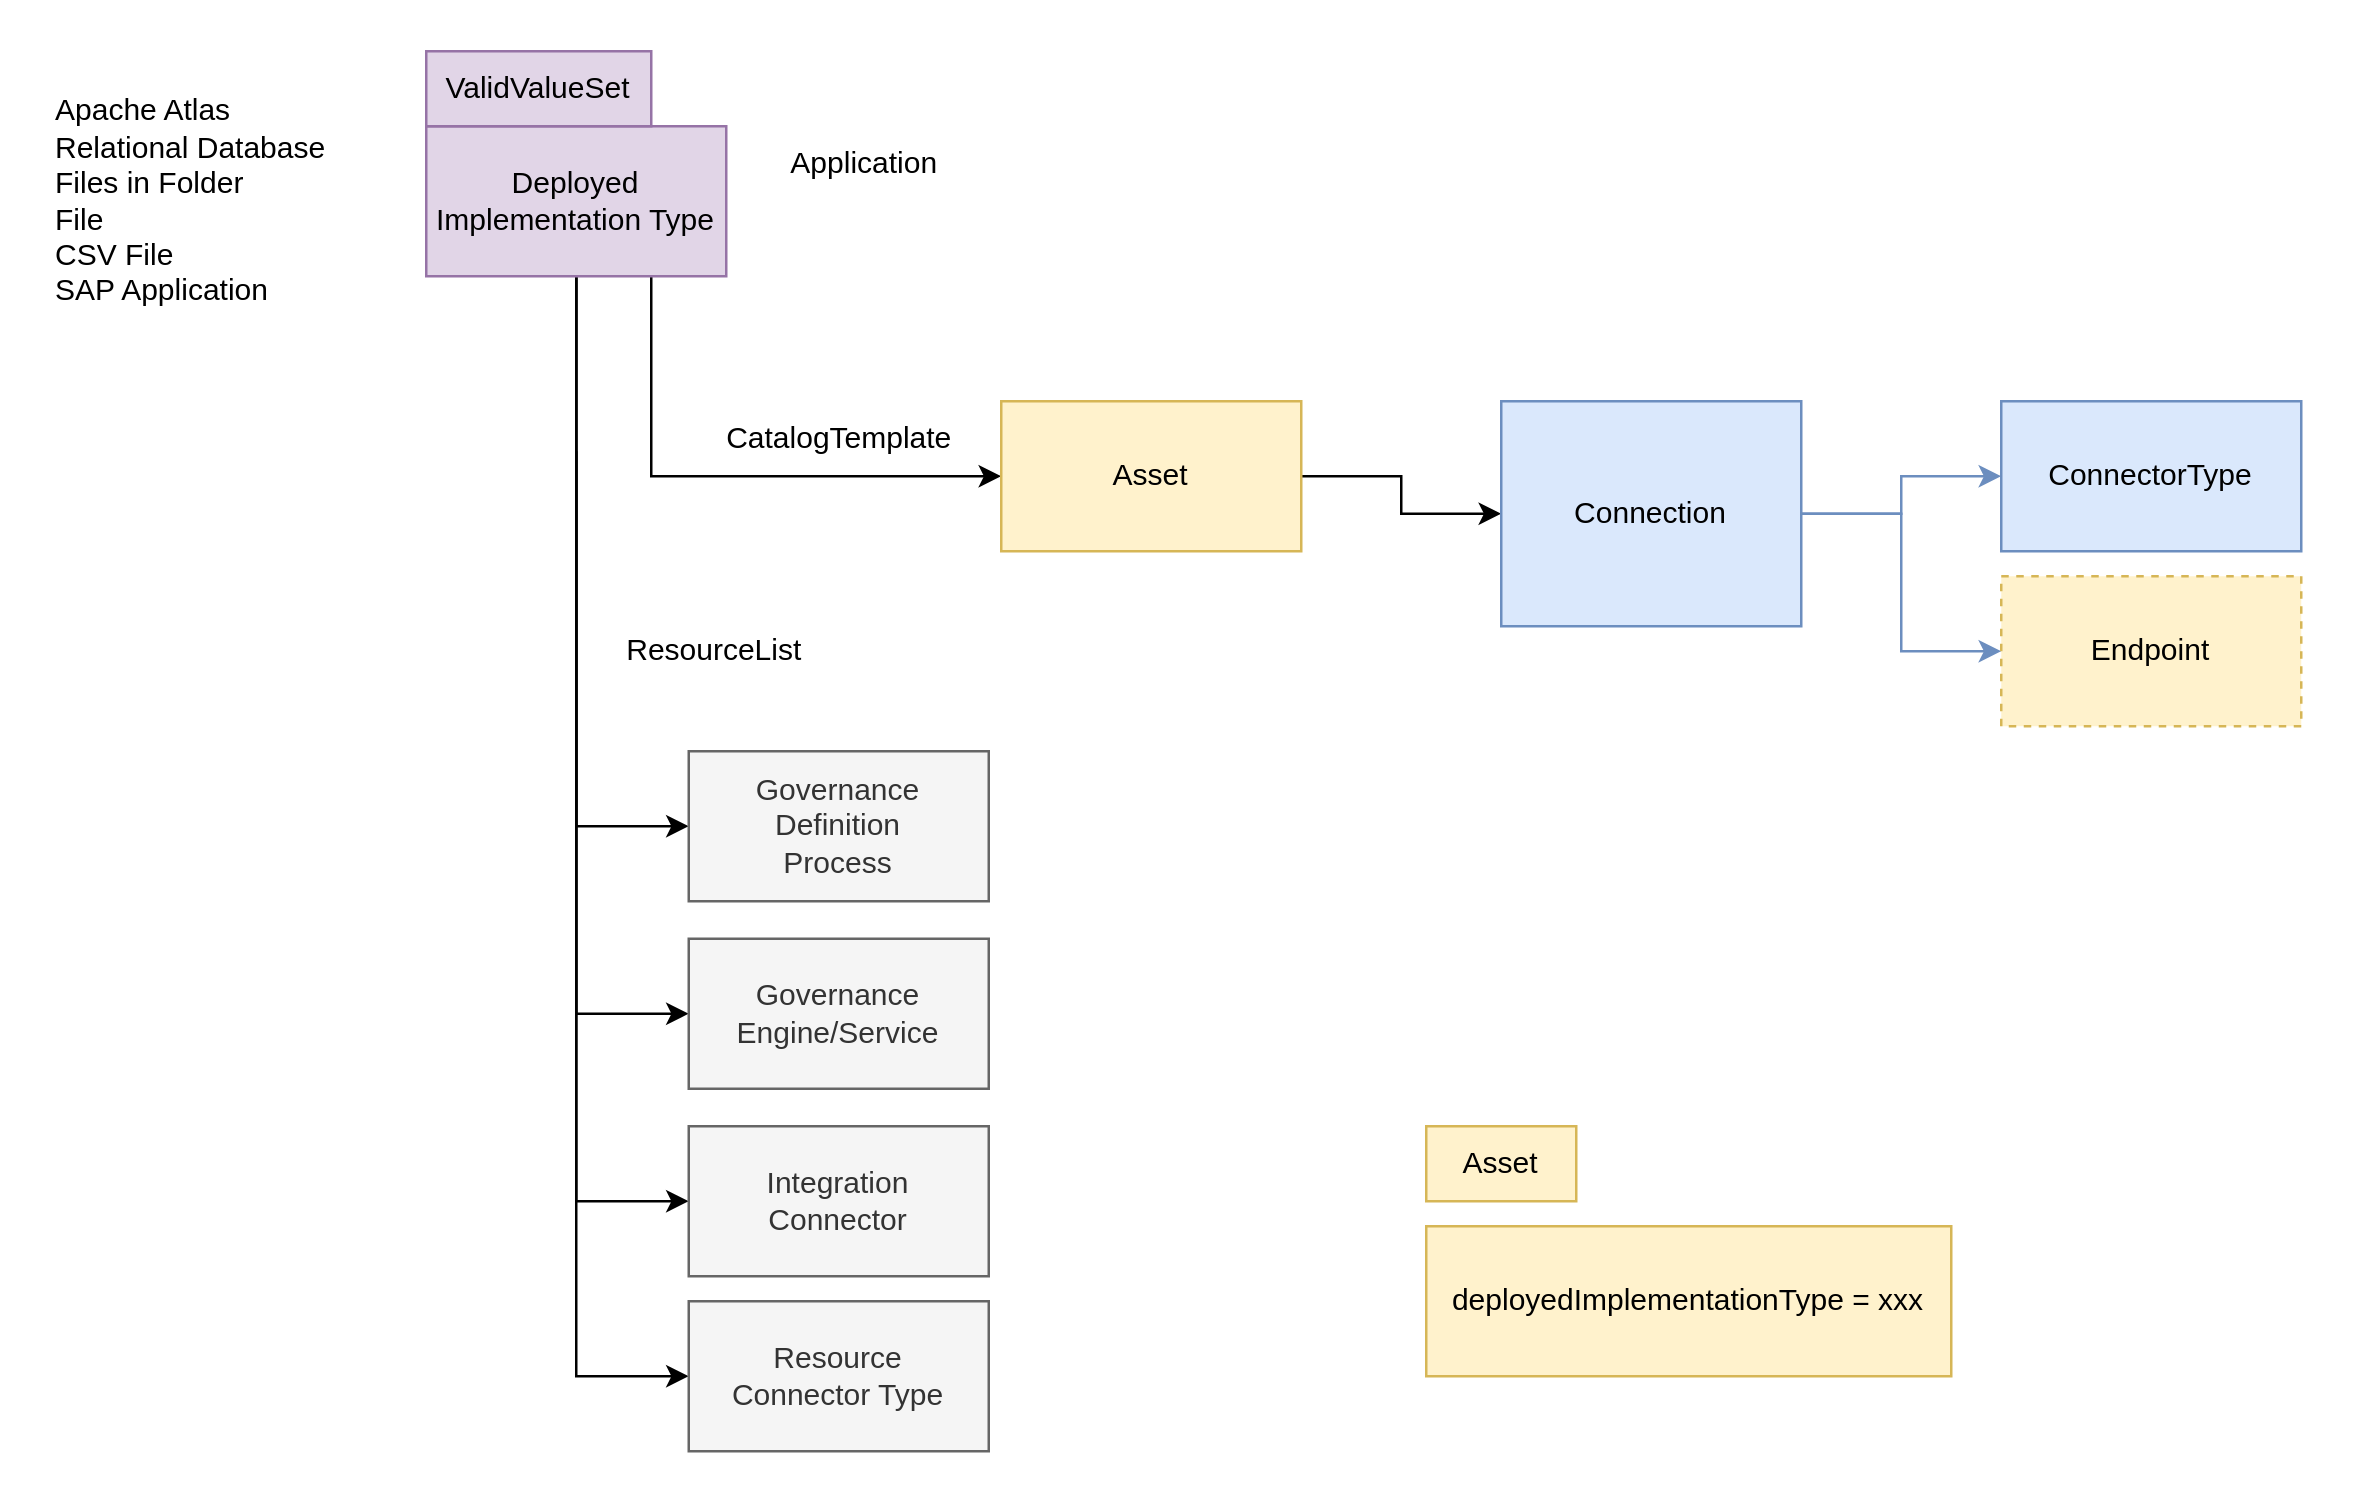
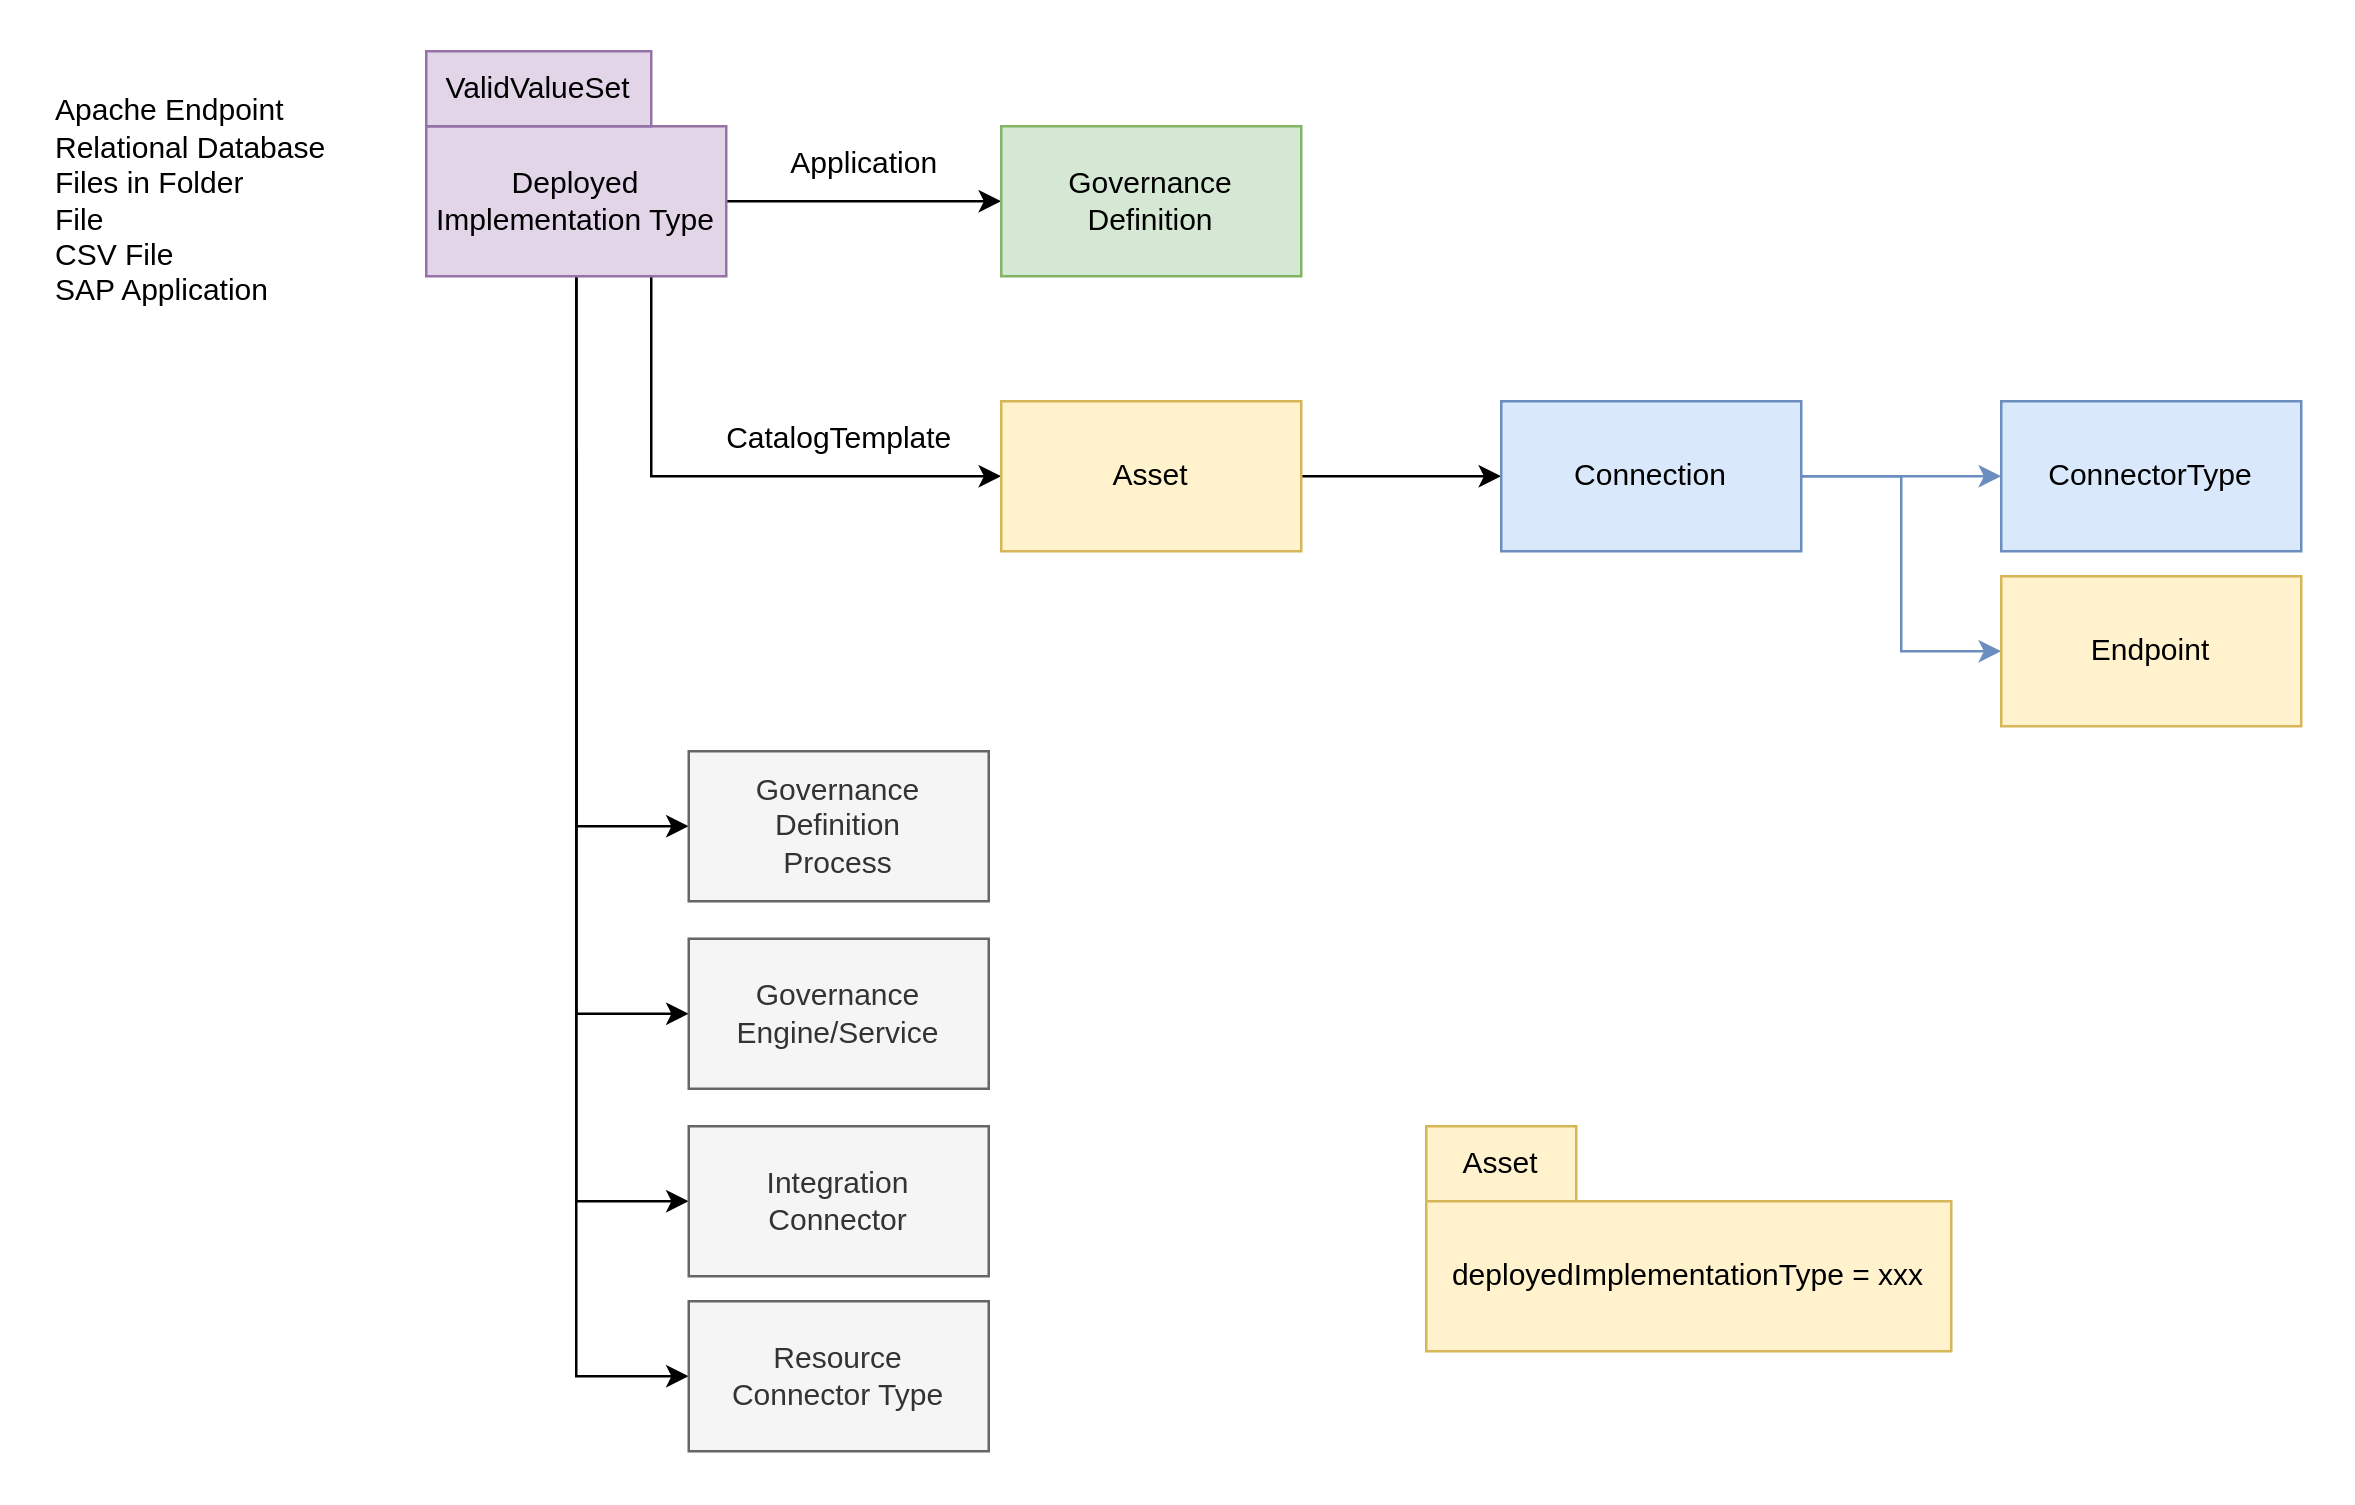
(200, 201) -> (200, 201)
none -> (855, 201)
none -> (1151, 201)
(1651, 514) -> (1651, 476)
(714, 651) -> none
(2151, 651) -> (2151, 651)
(1689, 1301) -> (1689, 1276)
